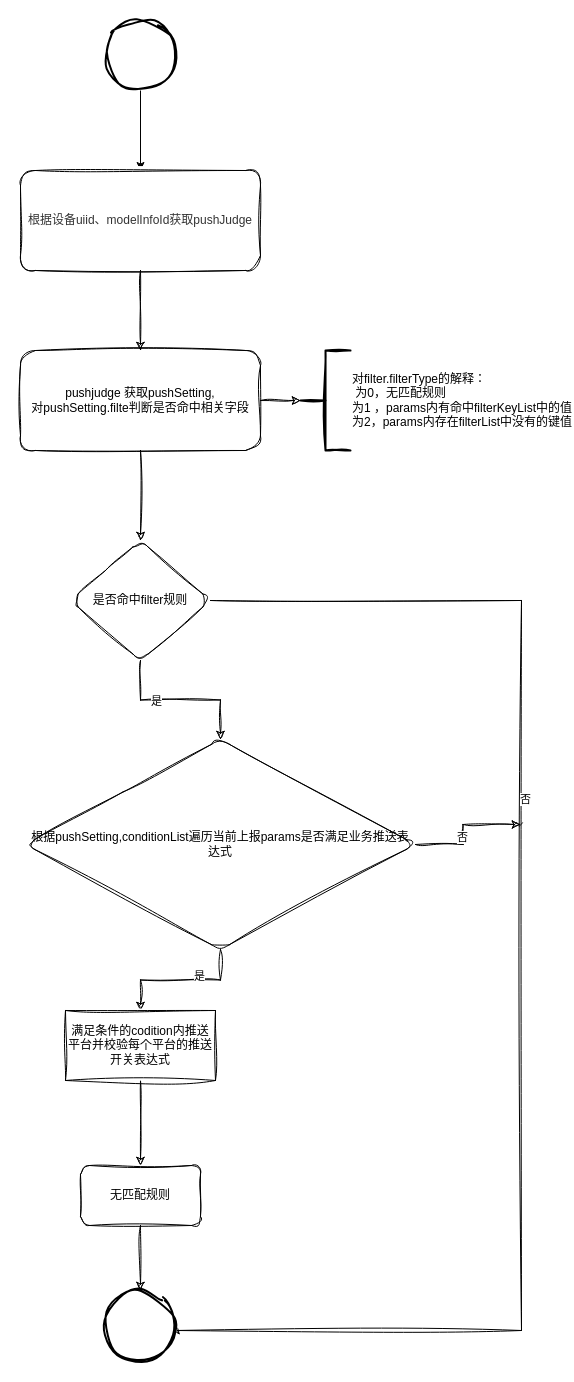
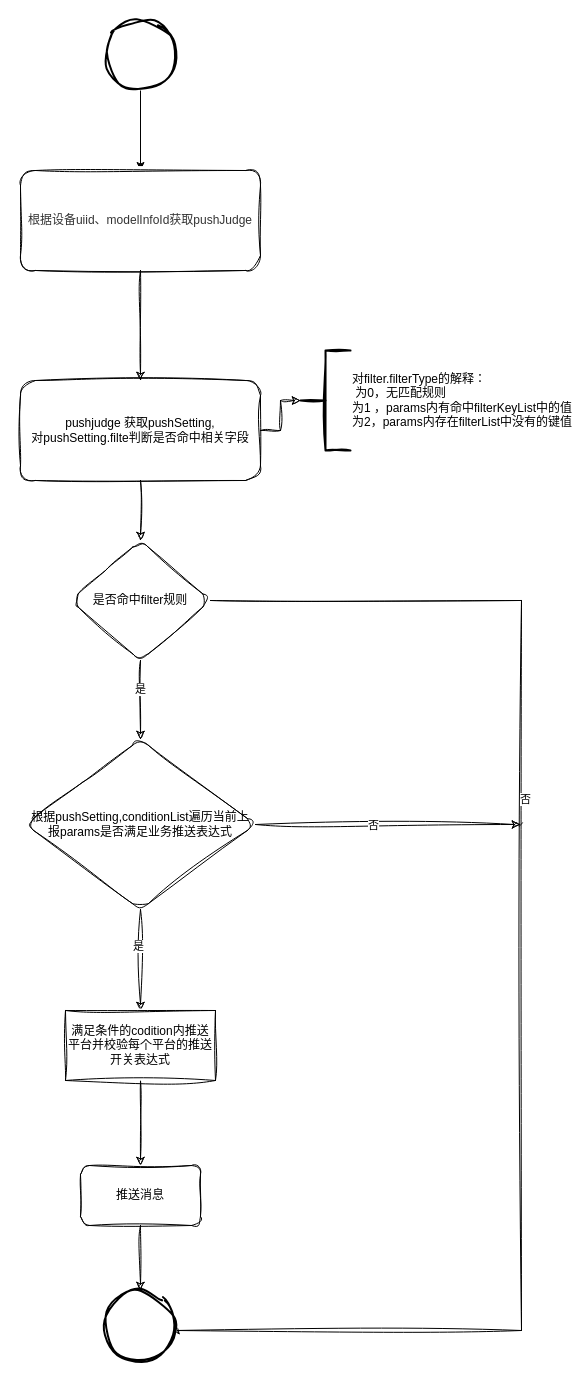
(141, 401) -> (141, 431)
(221, 845) -> (141, 825)
(141, 1196) -> (141, 1196)
